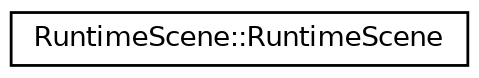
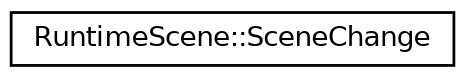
(239, 39) -> (233, 39)
